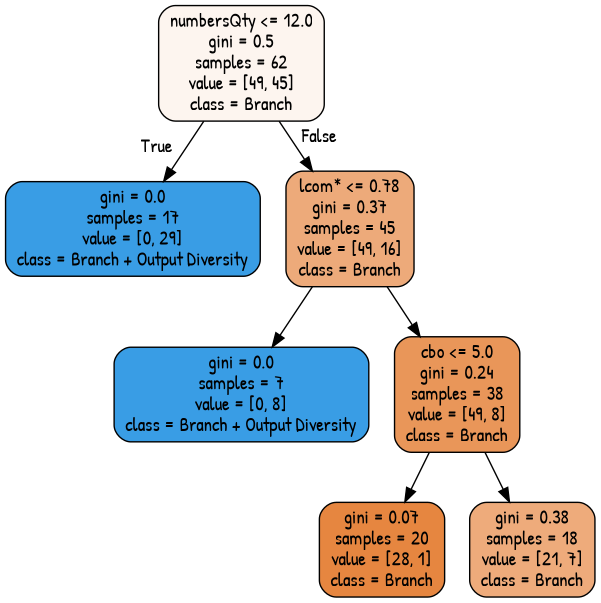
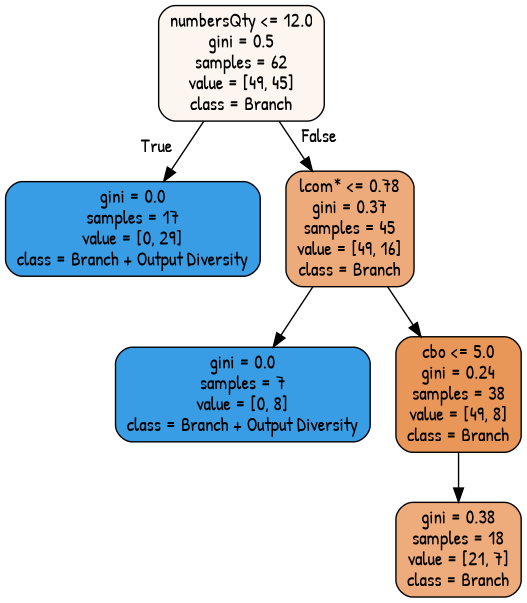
(382, 550) -> none
